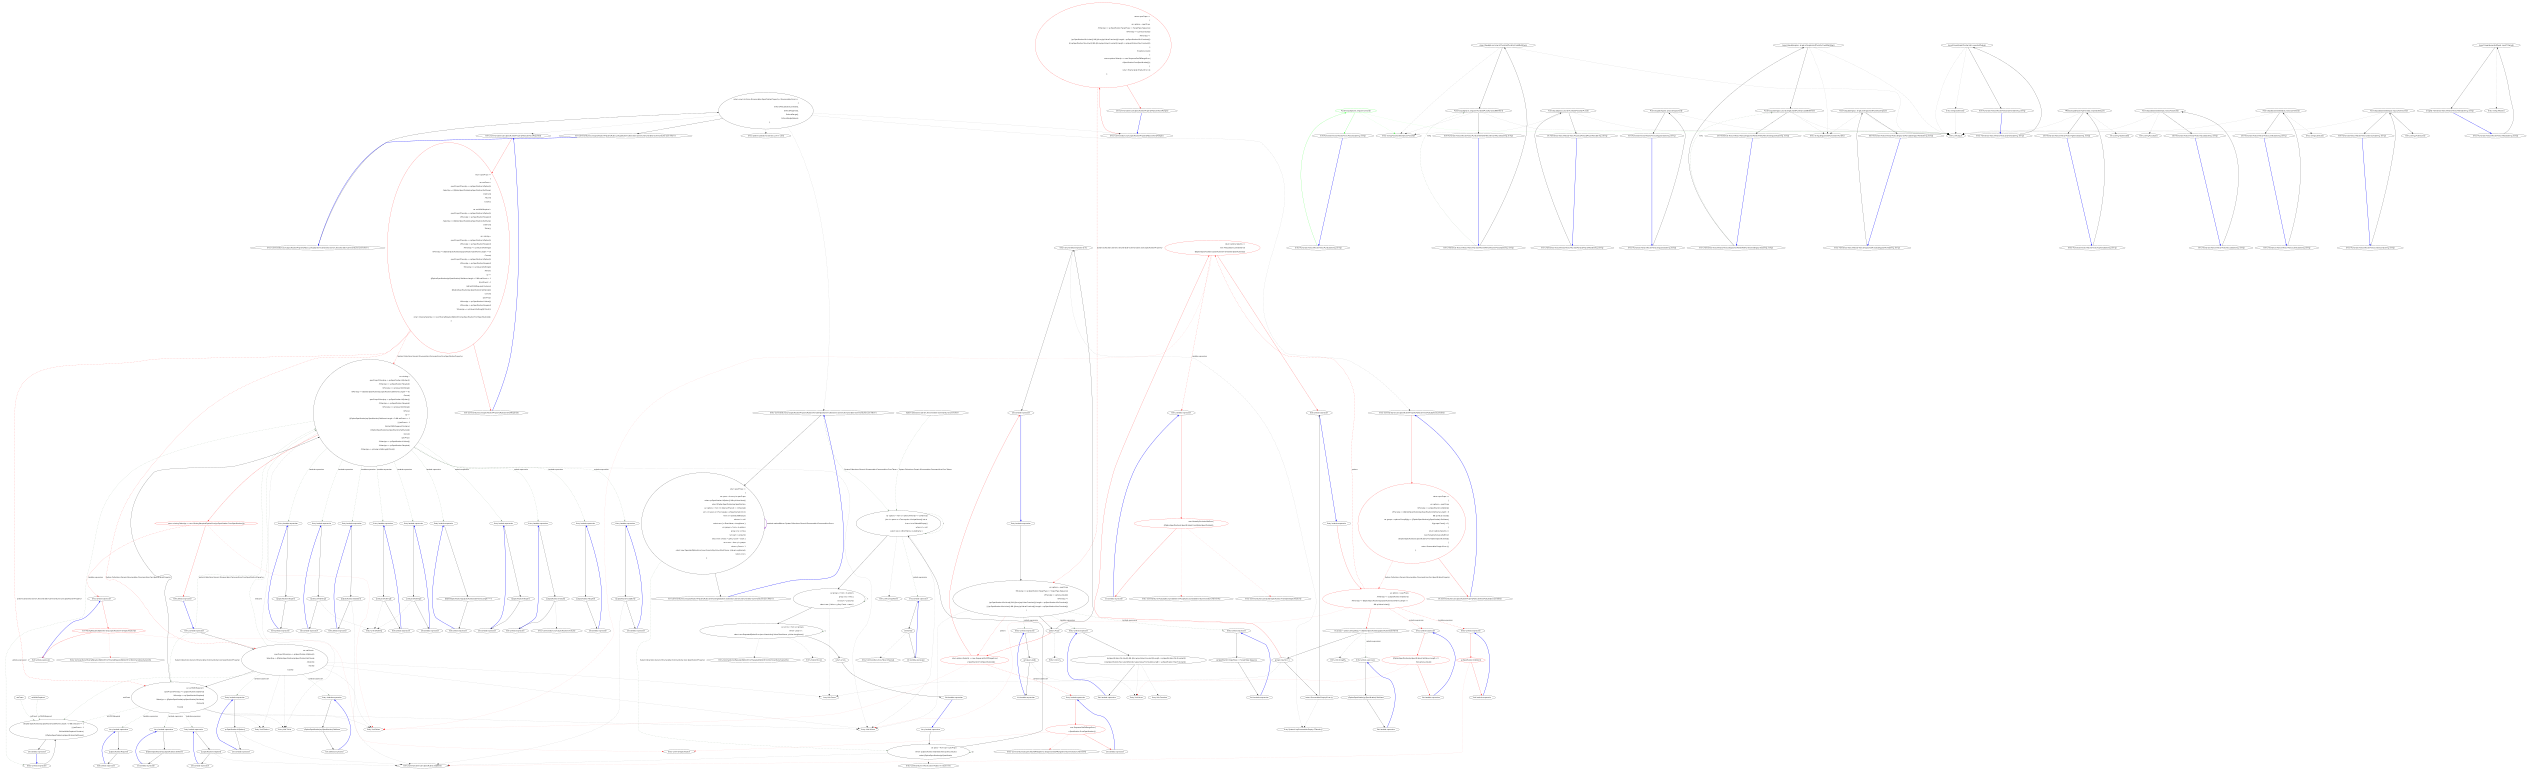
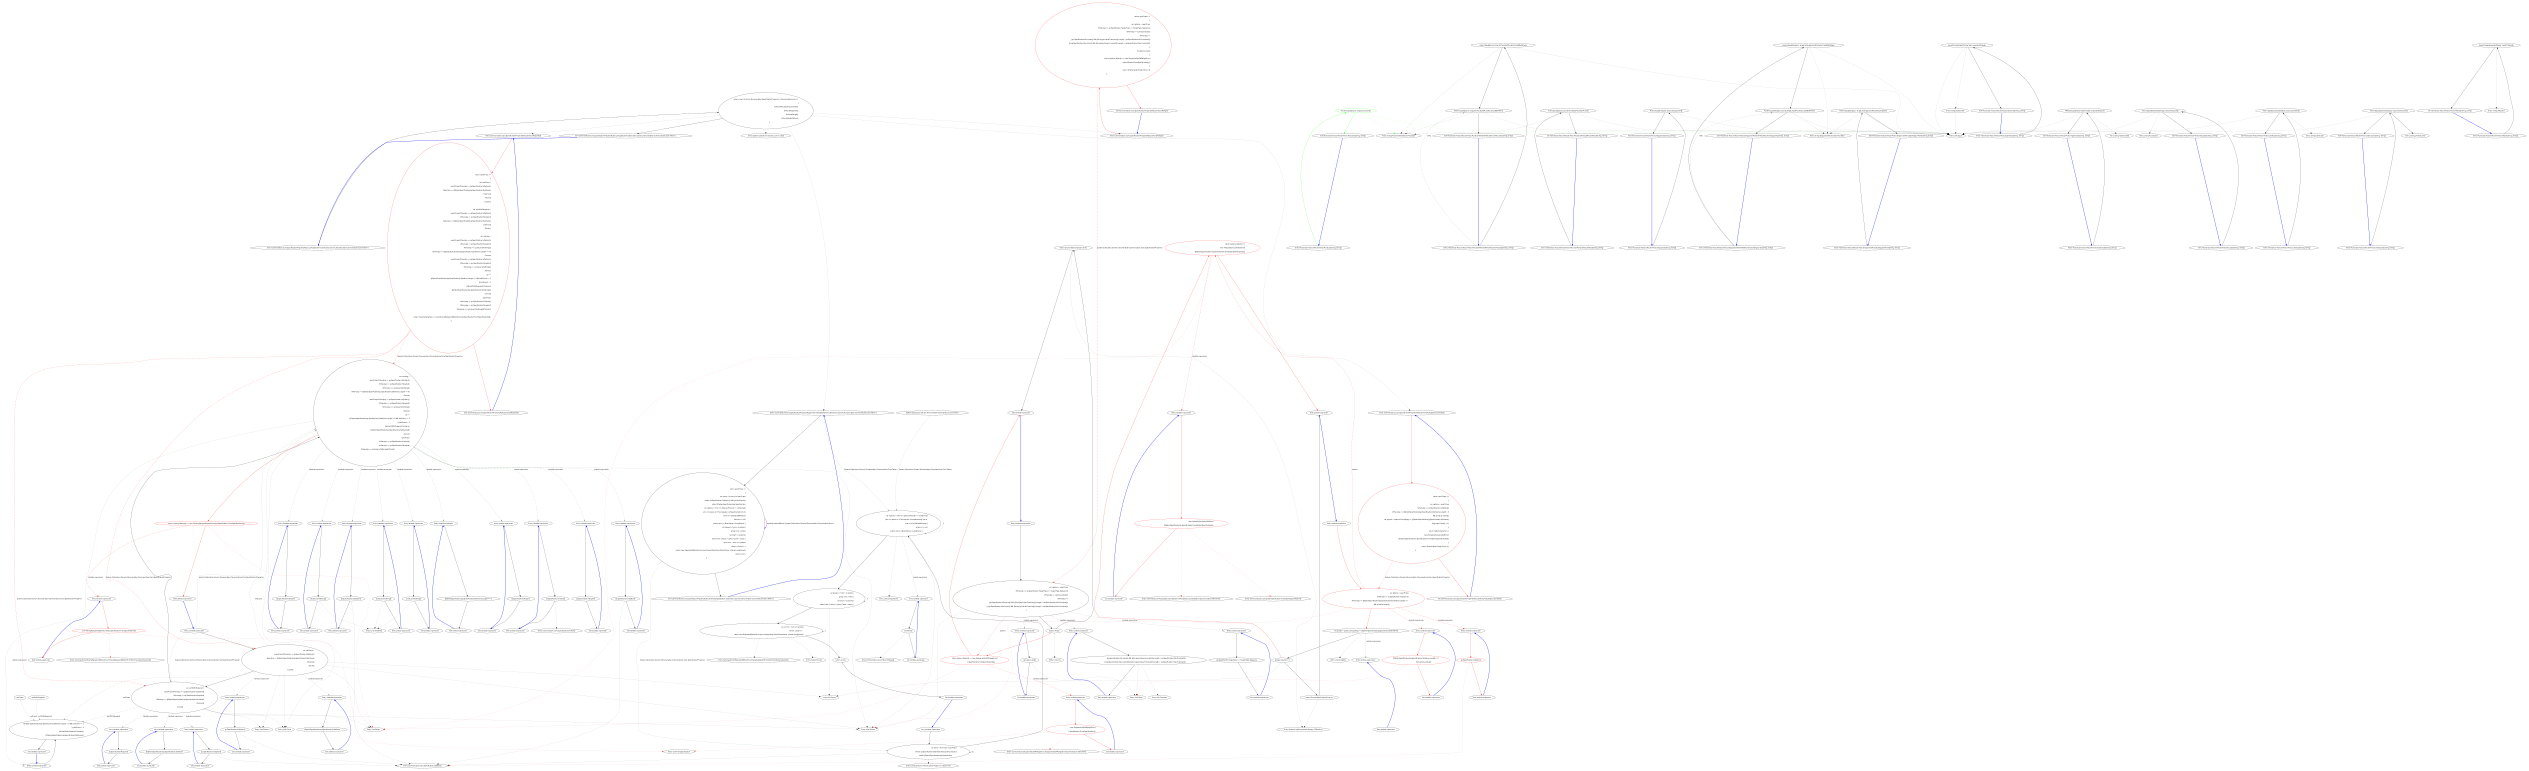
(2450, 111) -> (2450, 111)
(1366, 698) -> none
